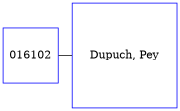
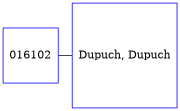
(125, 56) -> (125, 56)
